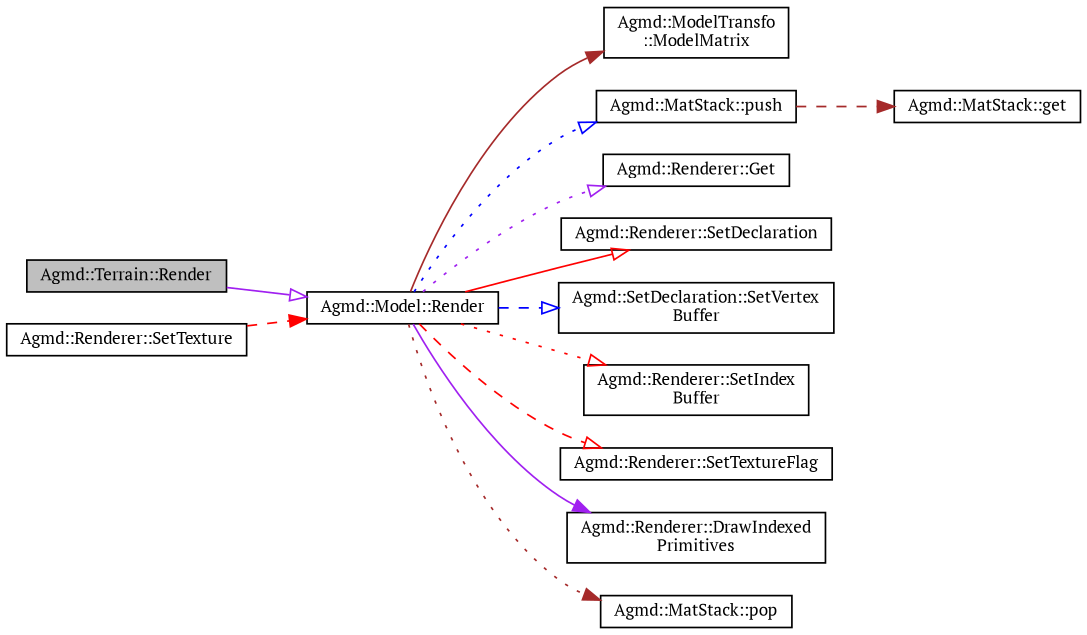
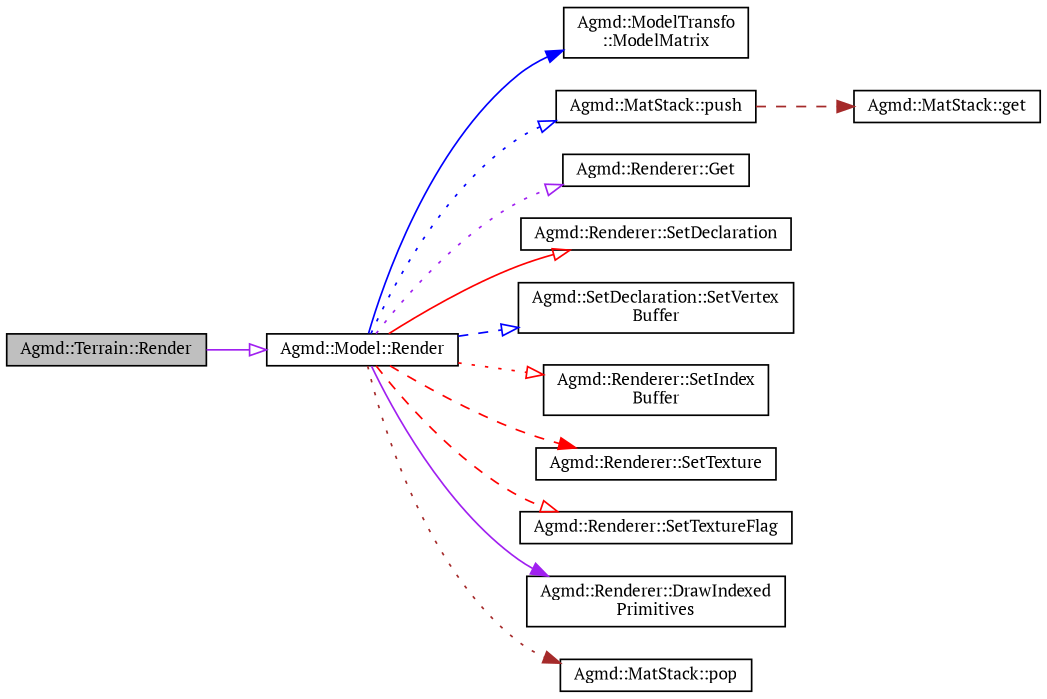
(480, 160) -> (434, 178)
(268, 323) -> (472, 410)
